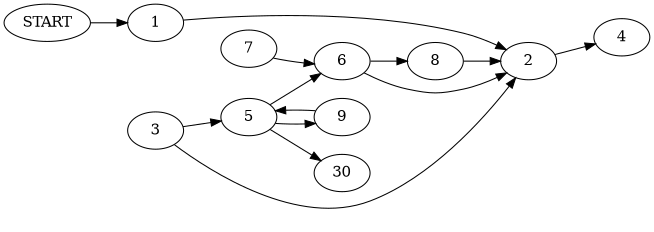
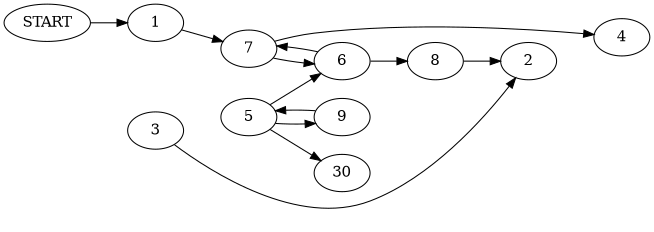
(342, 17) -> (197, 34)
(570, 51) -> (429, 27)
(430, 93) -> (303, 49)
(197, 125) -> none
